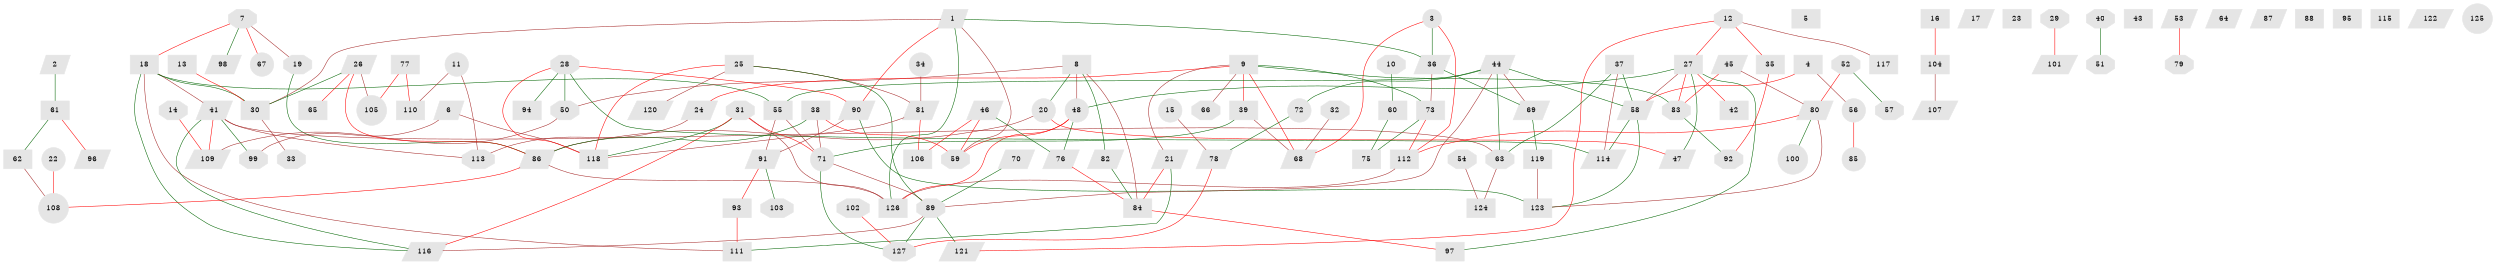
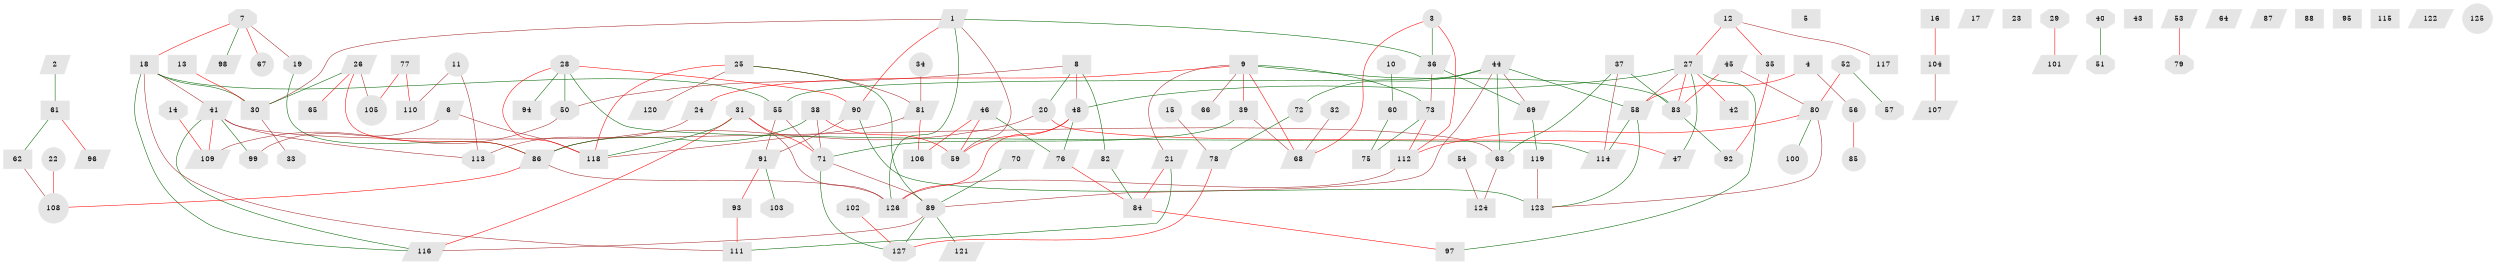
(1626, 84) -> (1649, 88)
(1121, 125) -> none
(1419, 238) -> none
